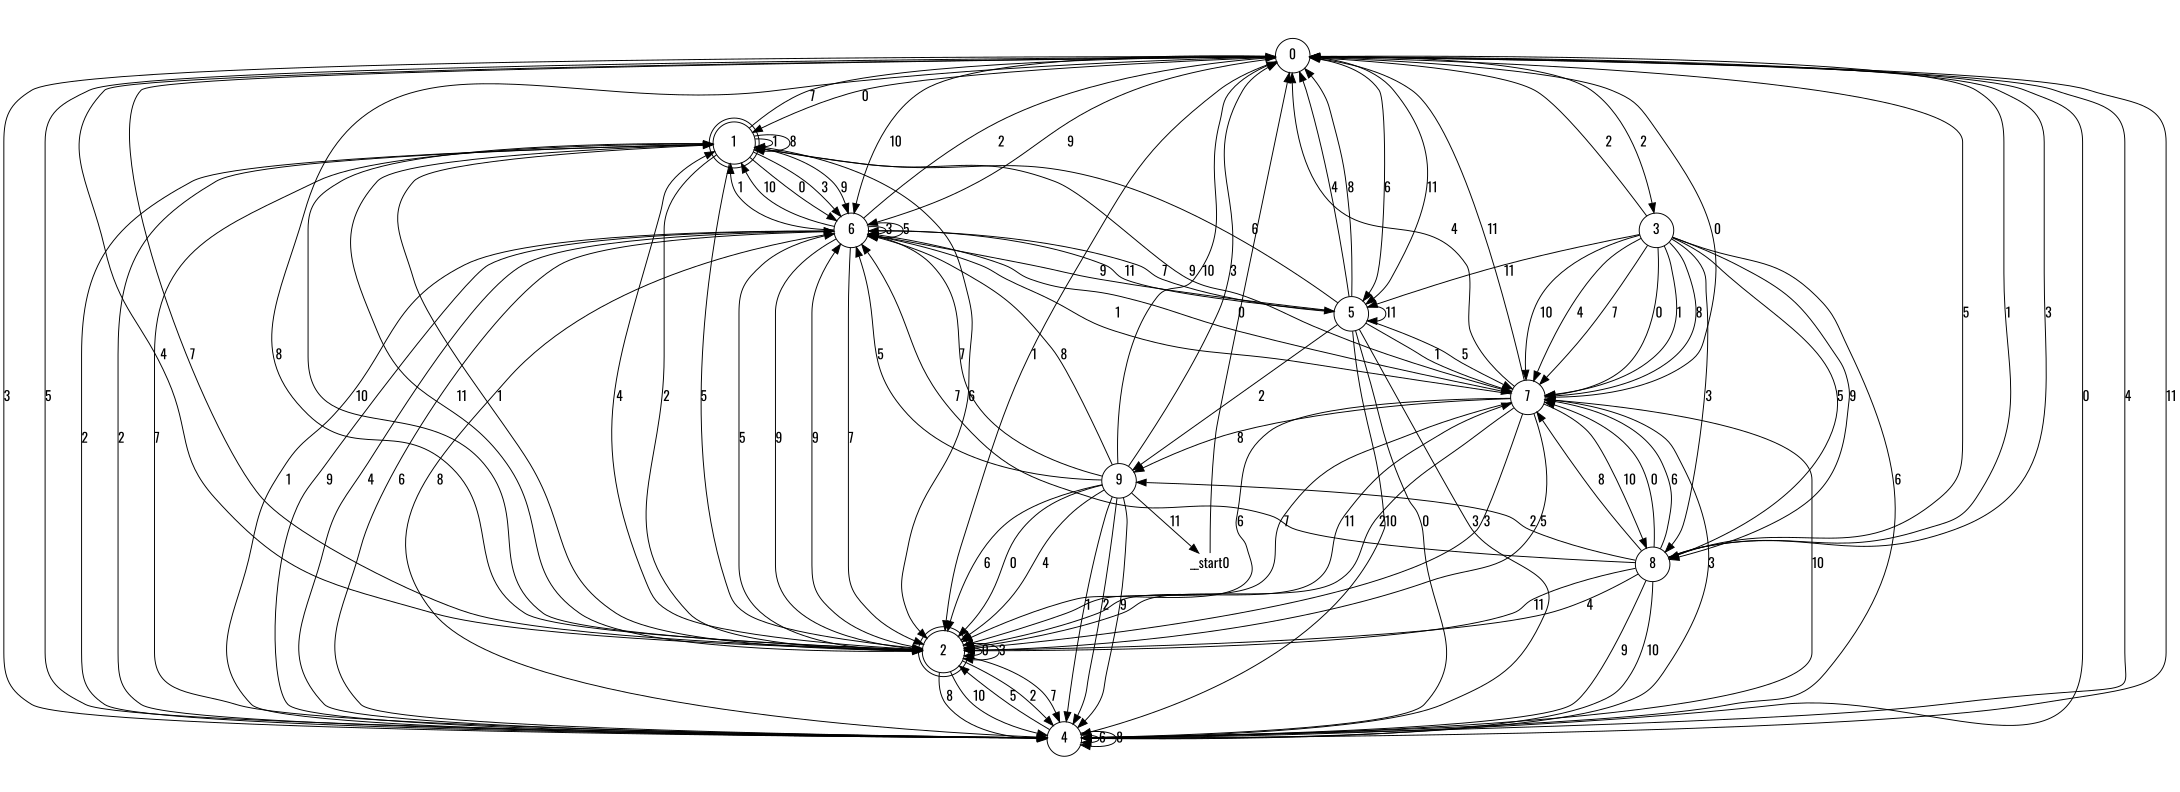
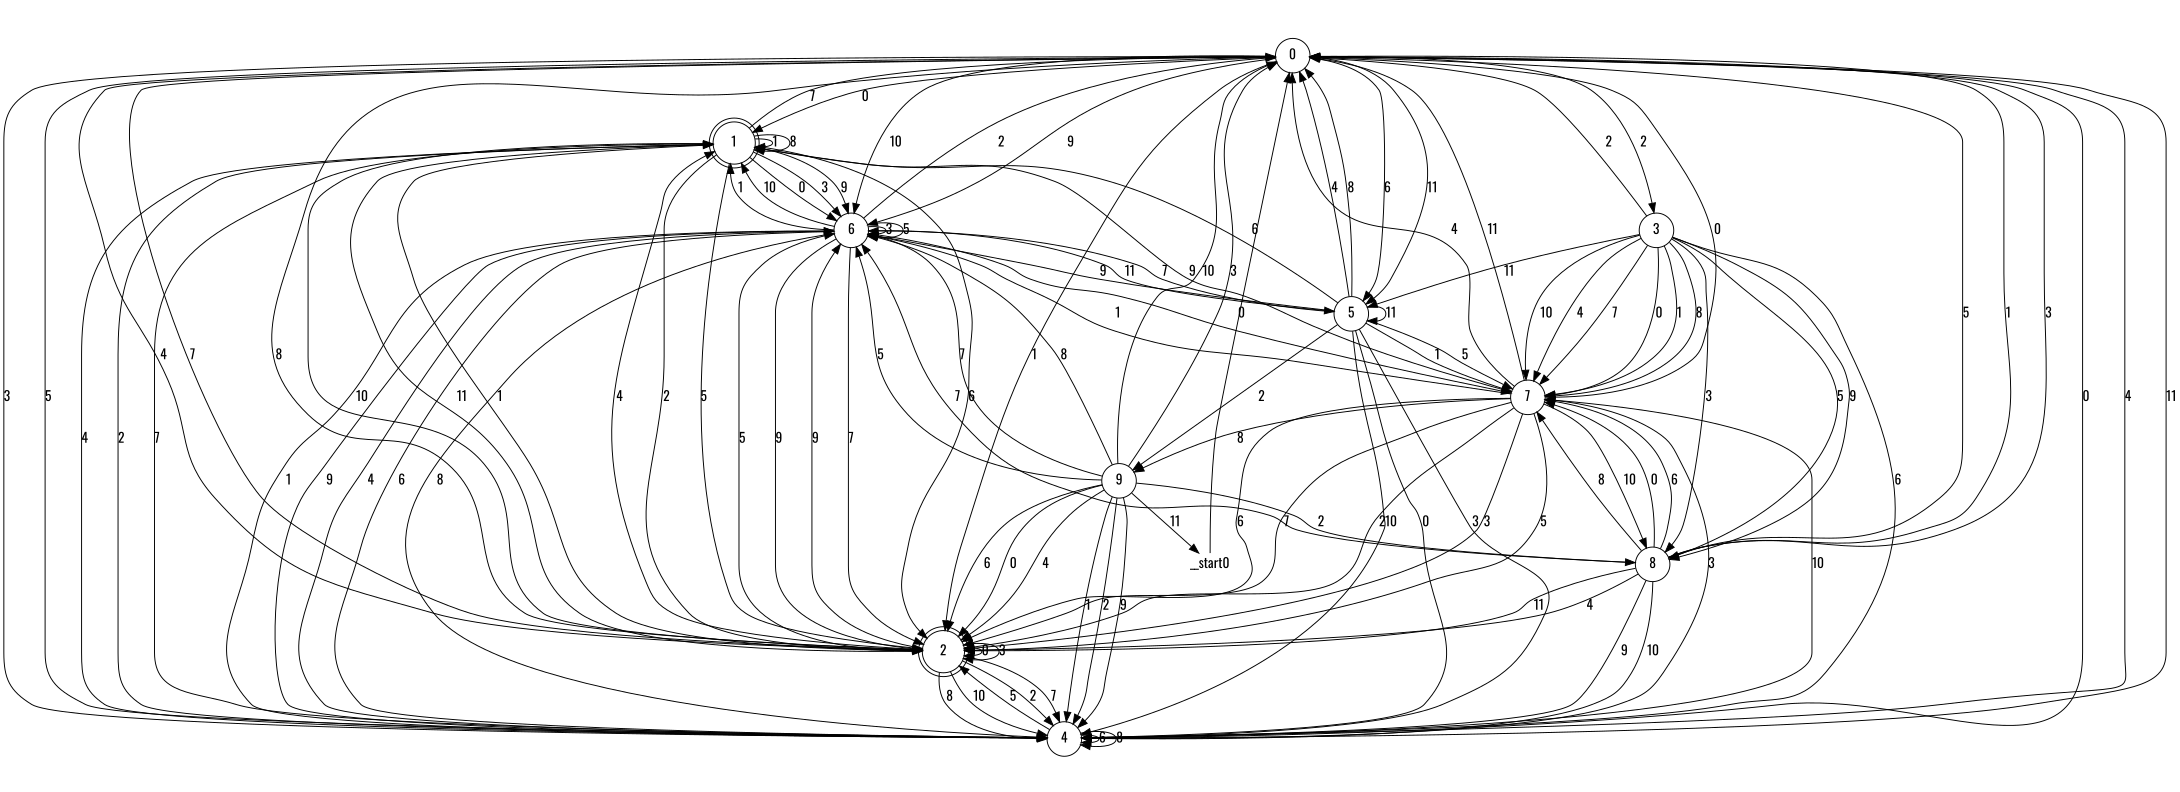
(85, 439) -> (85, 439)
(1421, 500) -> (1305, 522)
(1316, 581) -> none
